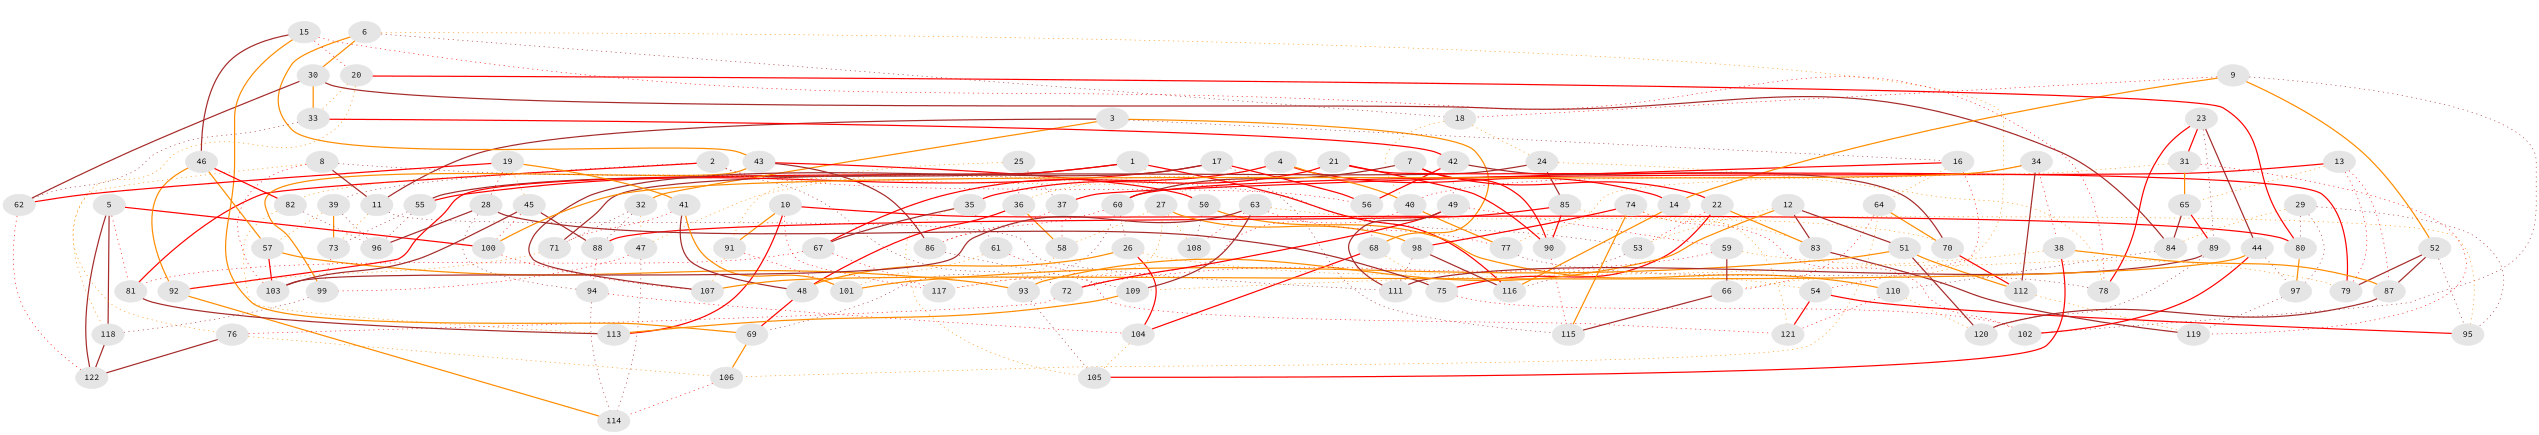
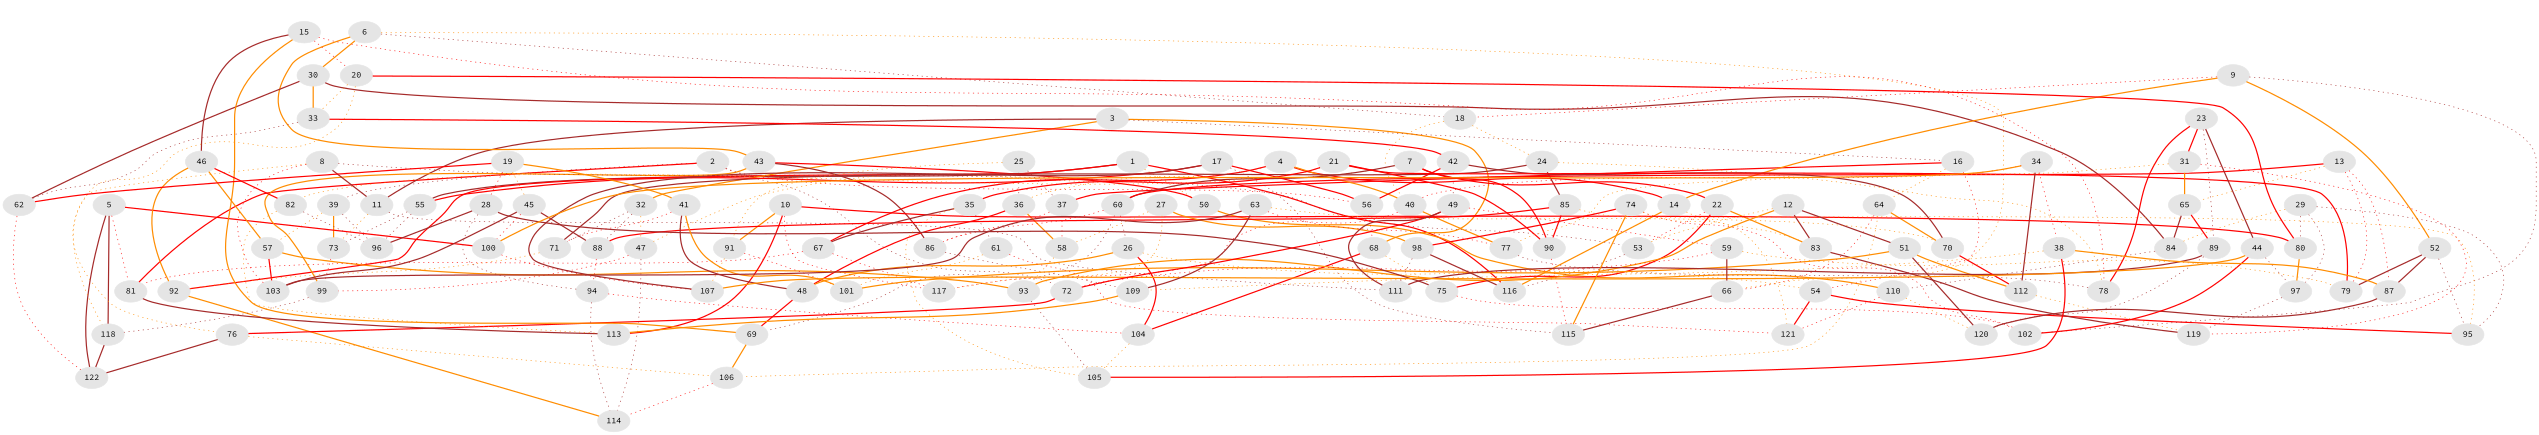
(1194, 248) -> none
(652, 321) -> (652, 321)
